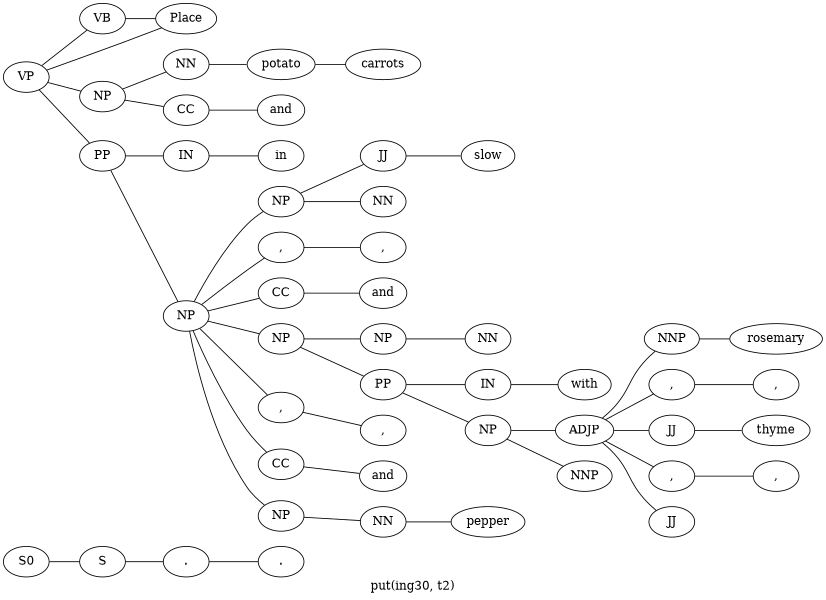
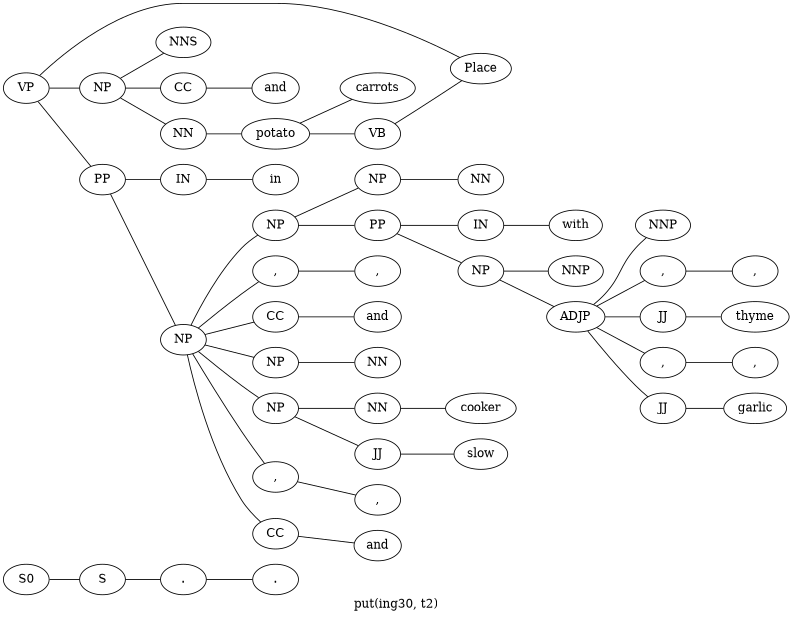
none -> (183, 42)
(64, 48) -> (332, 134)
(776, 339) -> none
none -> (481, 408)
none -> (755, 408)
(488, 522) -> none
